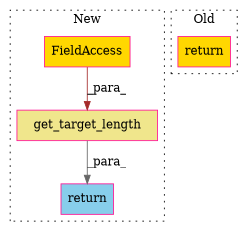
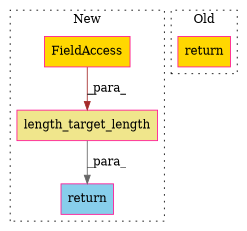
(87, 125) -> (87, 125)
